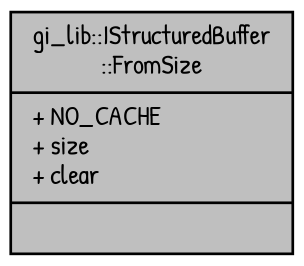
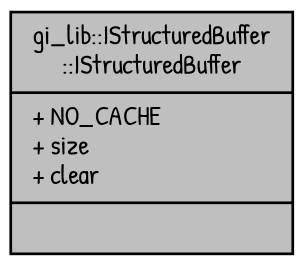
(152, 66) -> (152, 66)
